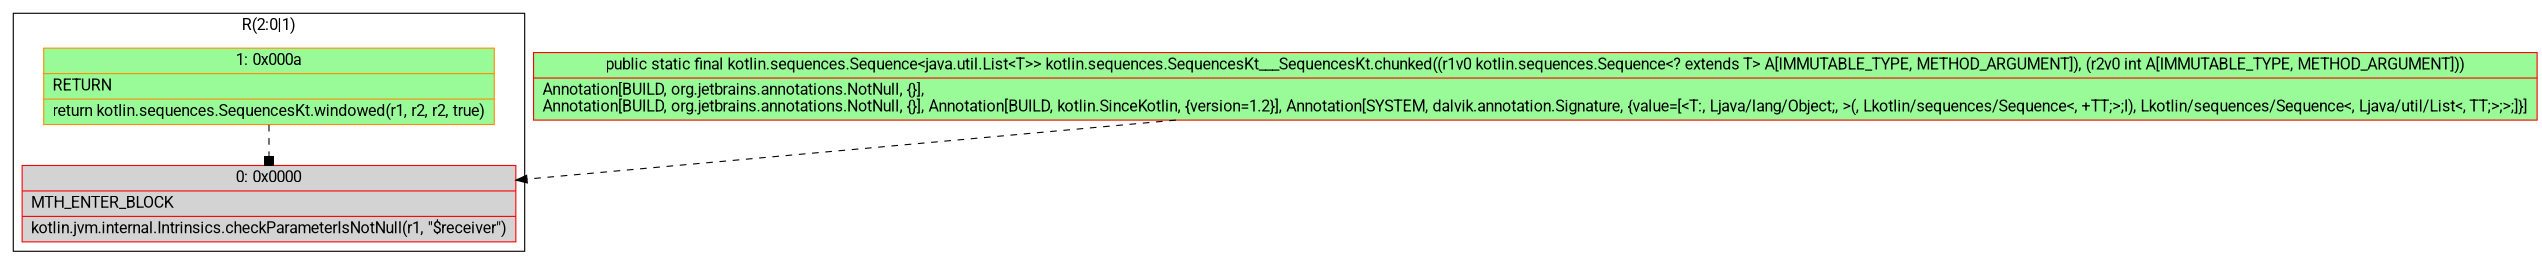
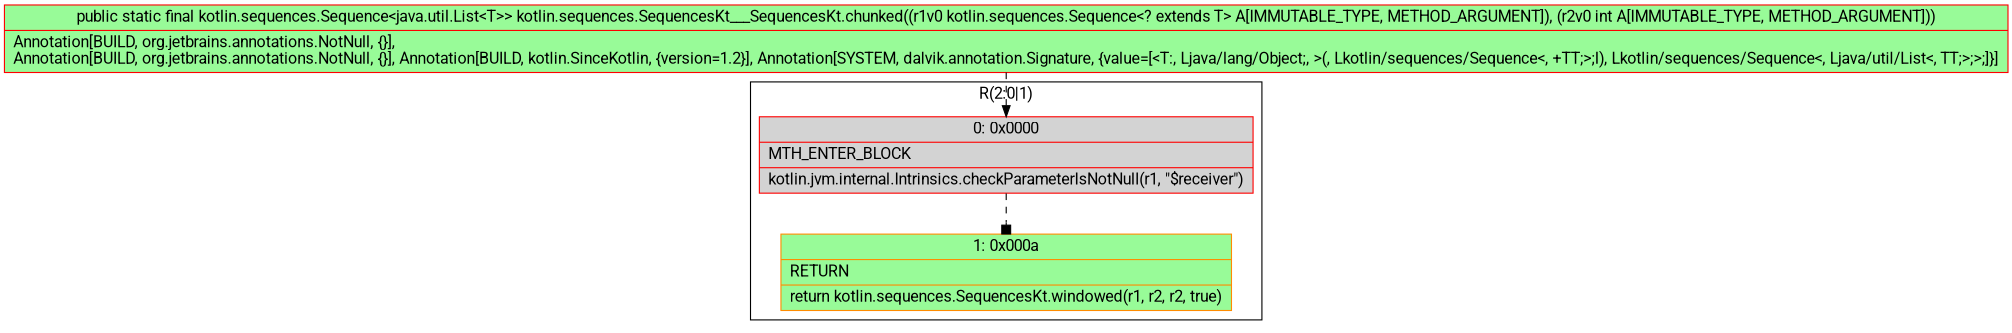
(269, 139) -> (1006, 208)
